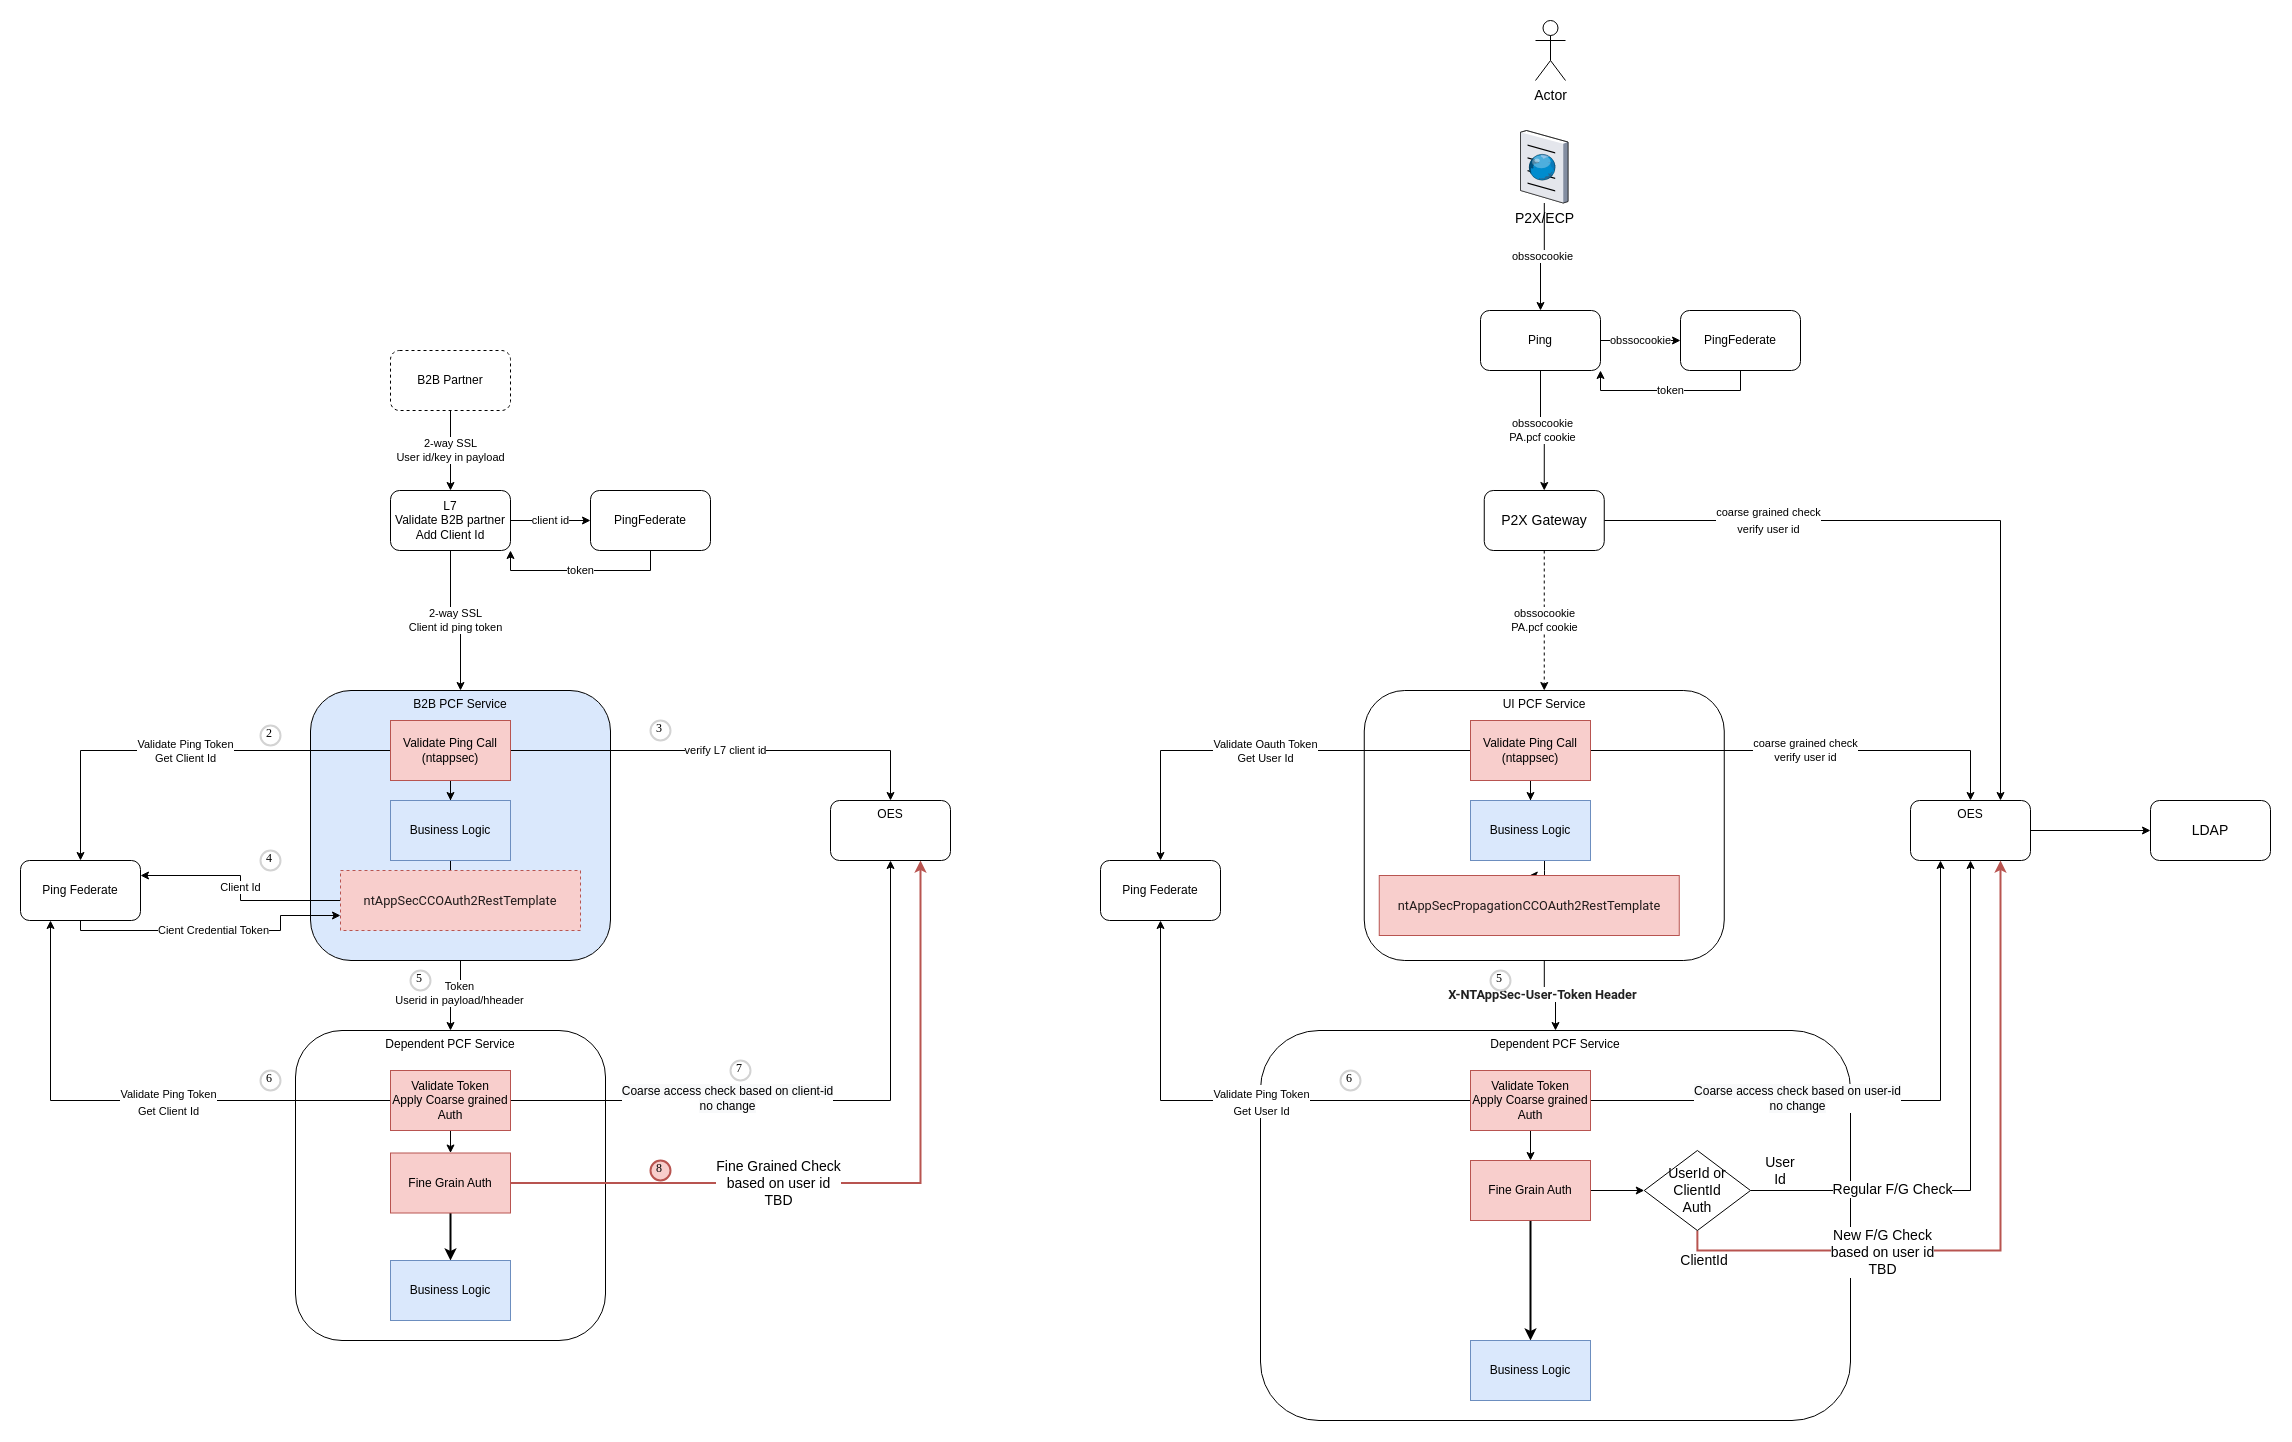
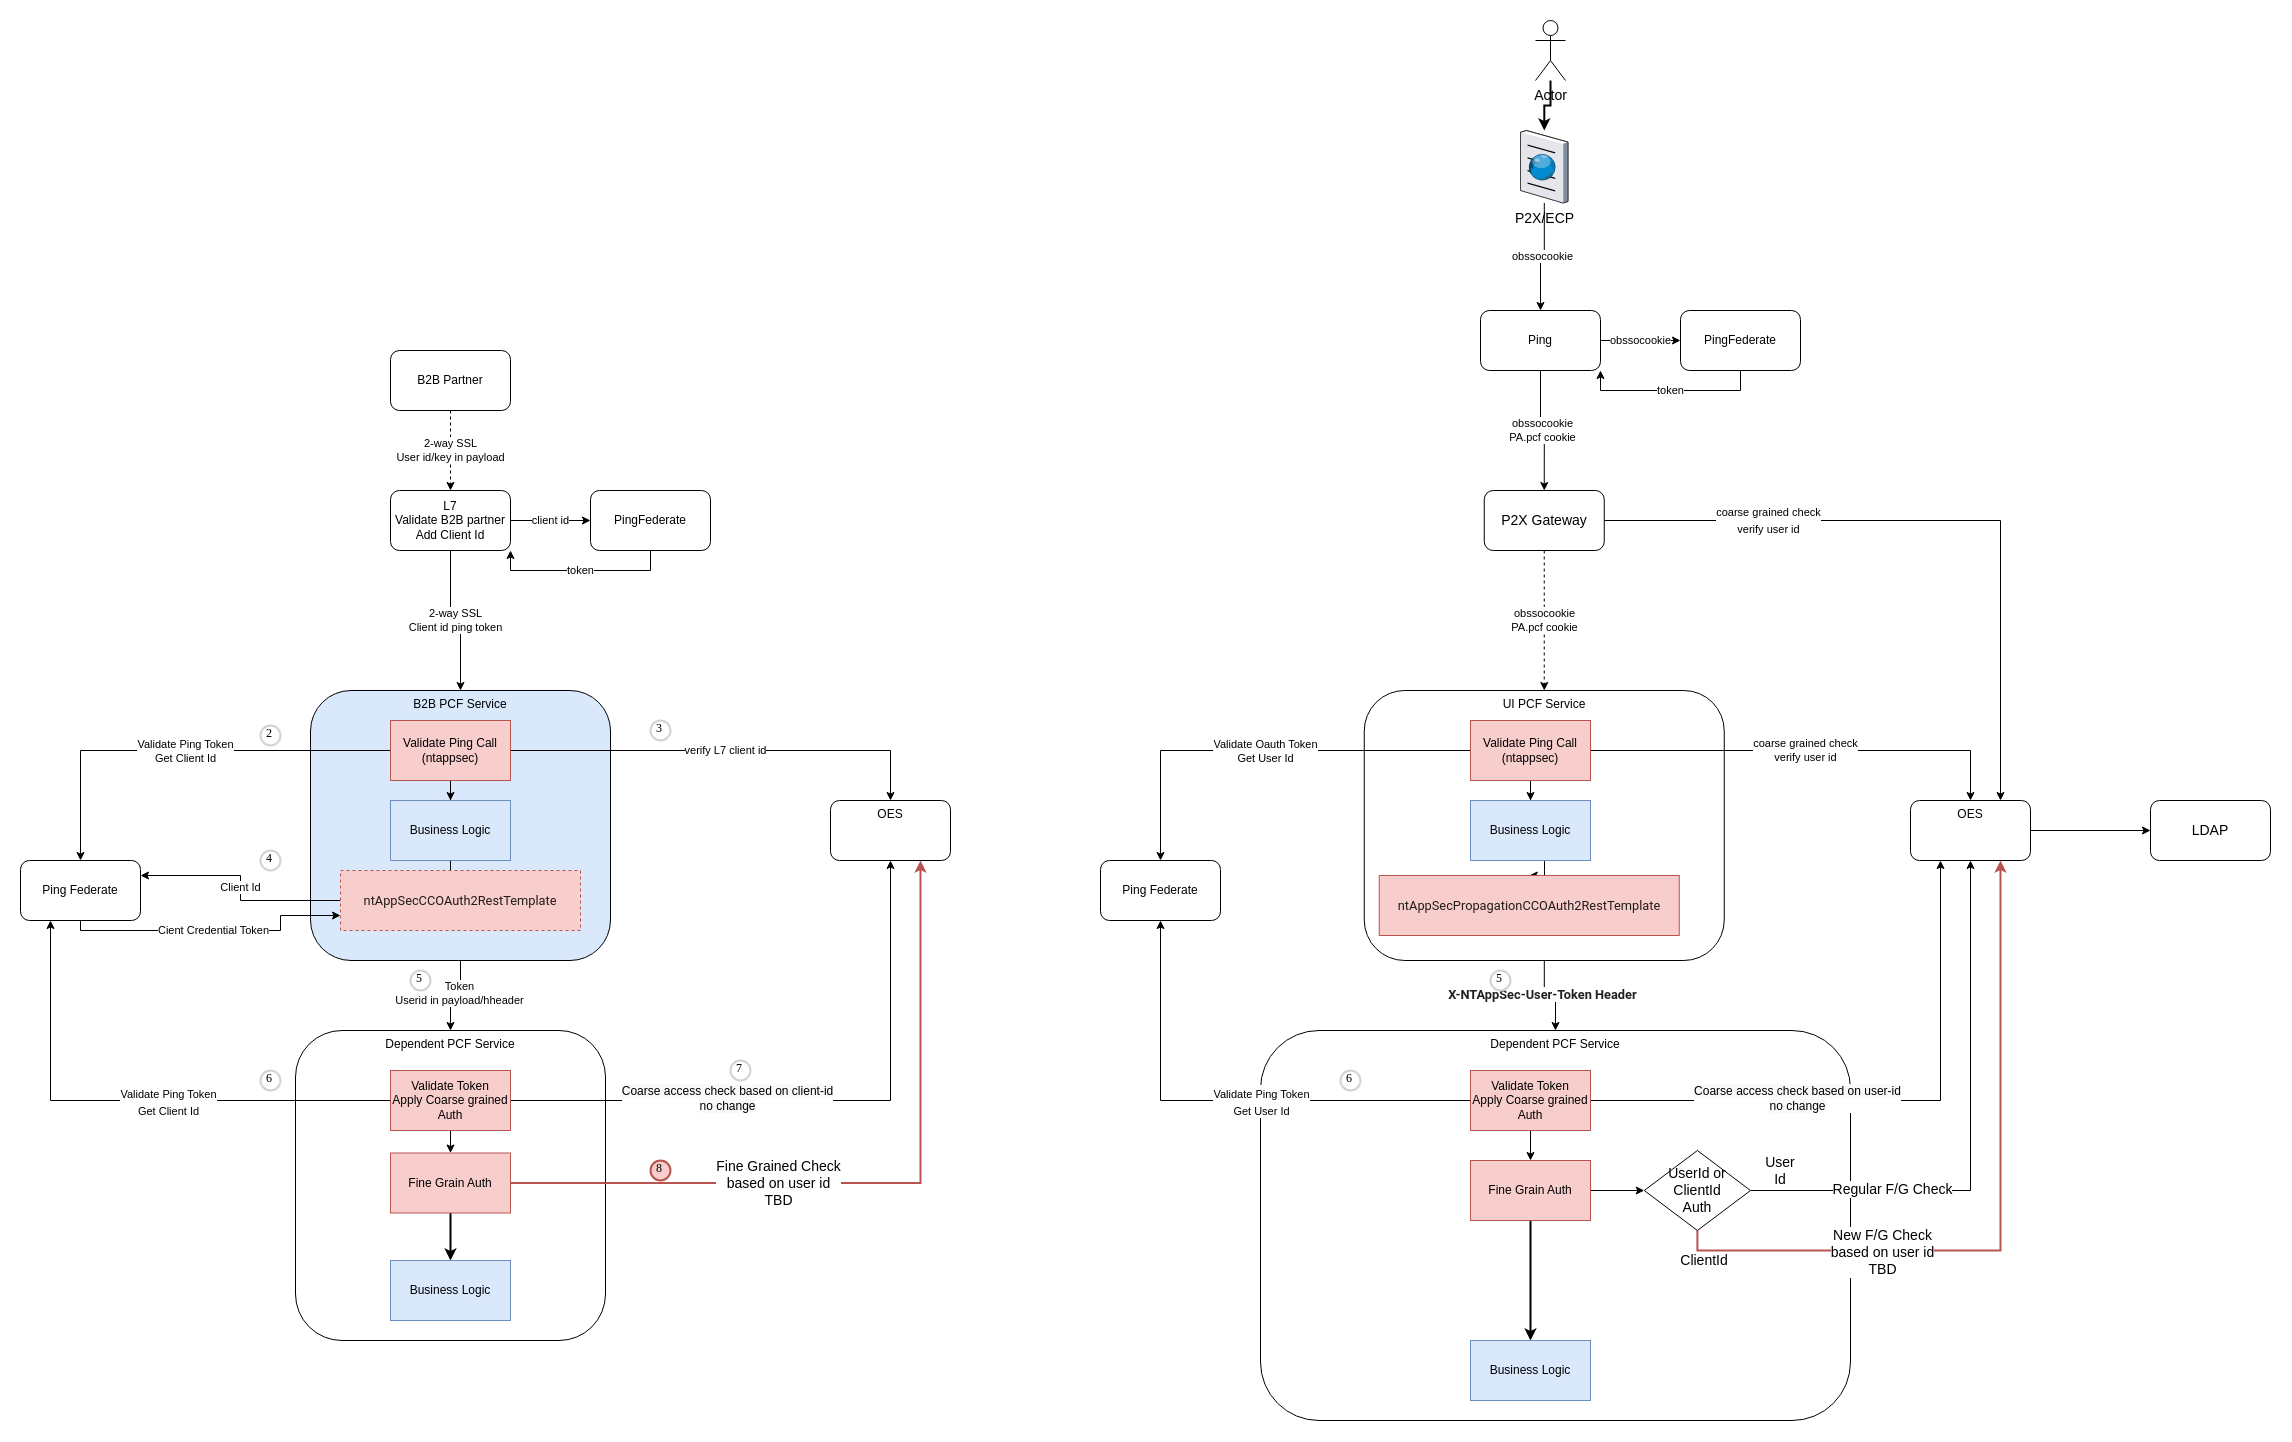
none -> (1551, 104)
(451, 381) -> (451, 381)
(451, 423) -> (451, 423)
